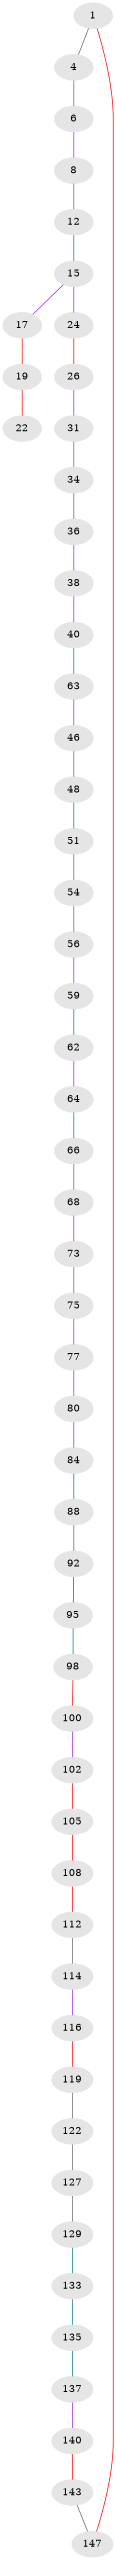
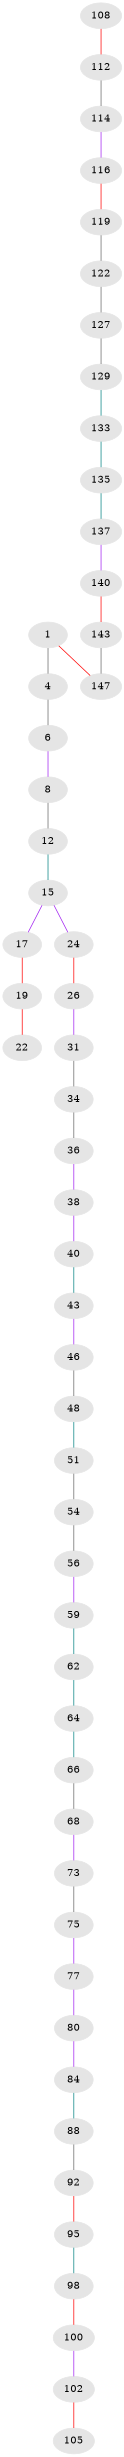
(74, 687) -> (74, 1306)
(74, 1074) -> (74, 1693)
(72, 1848) -> none
